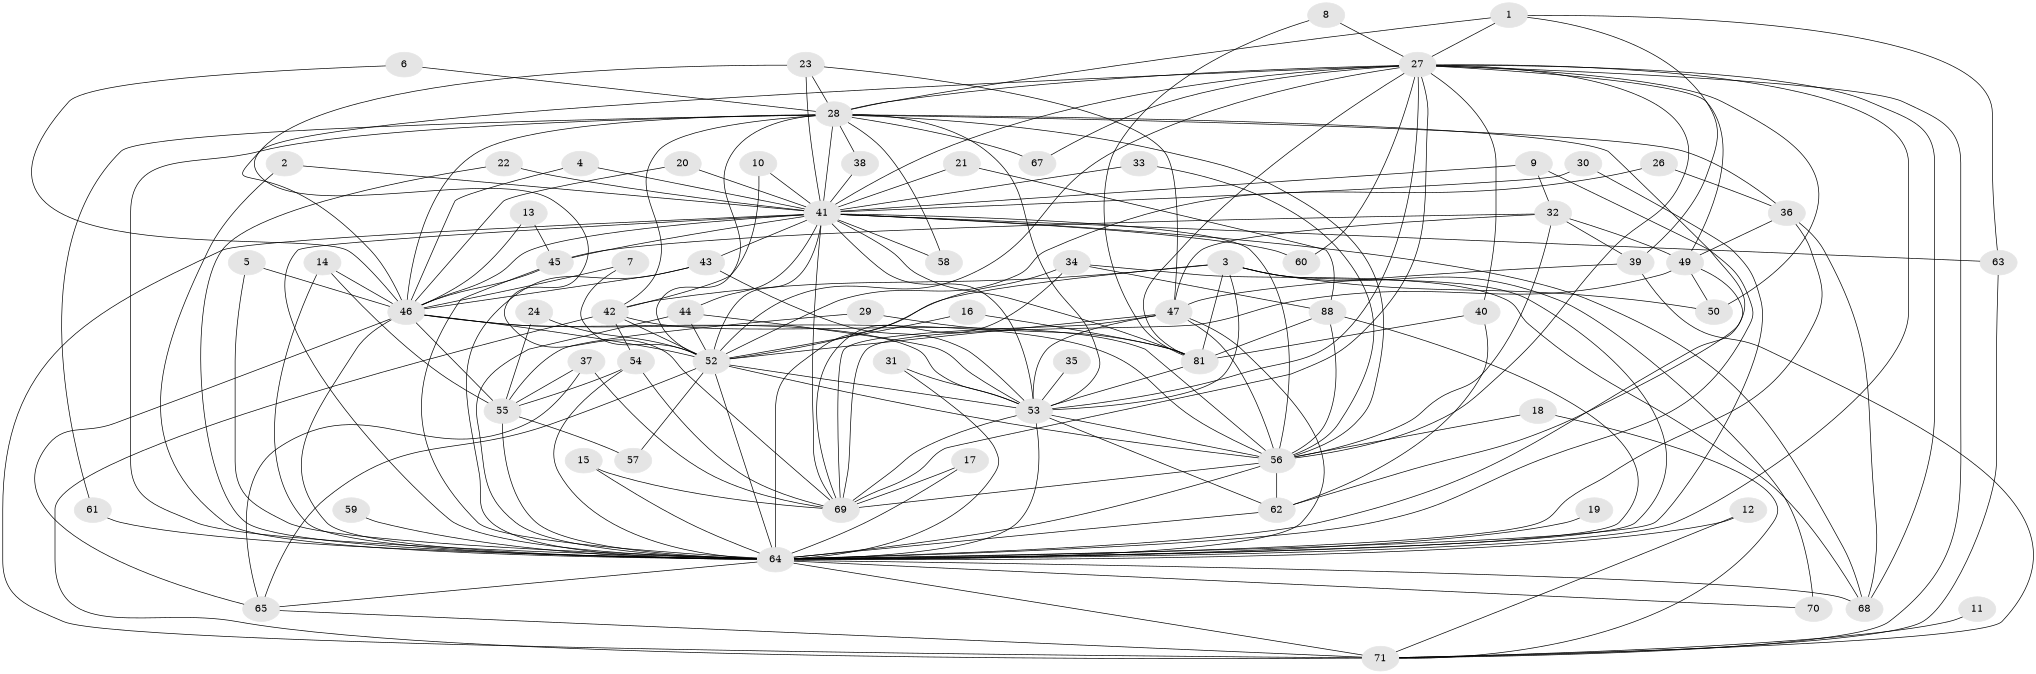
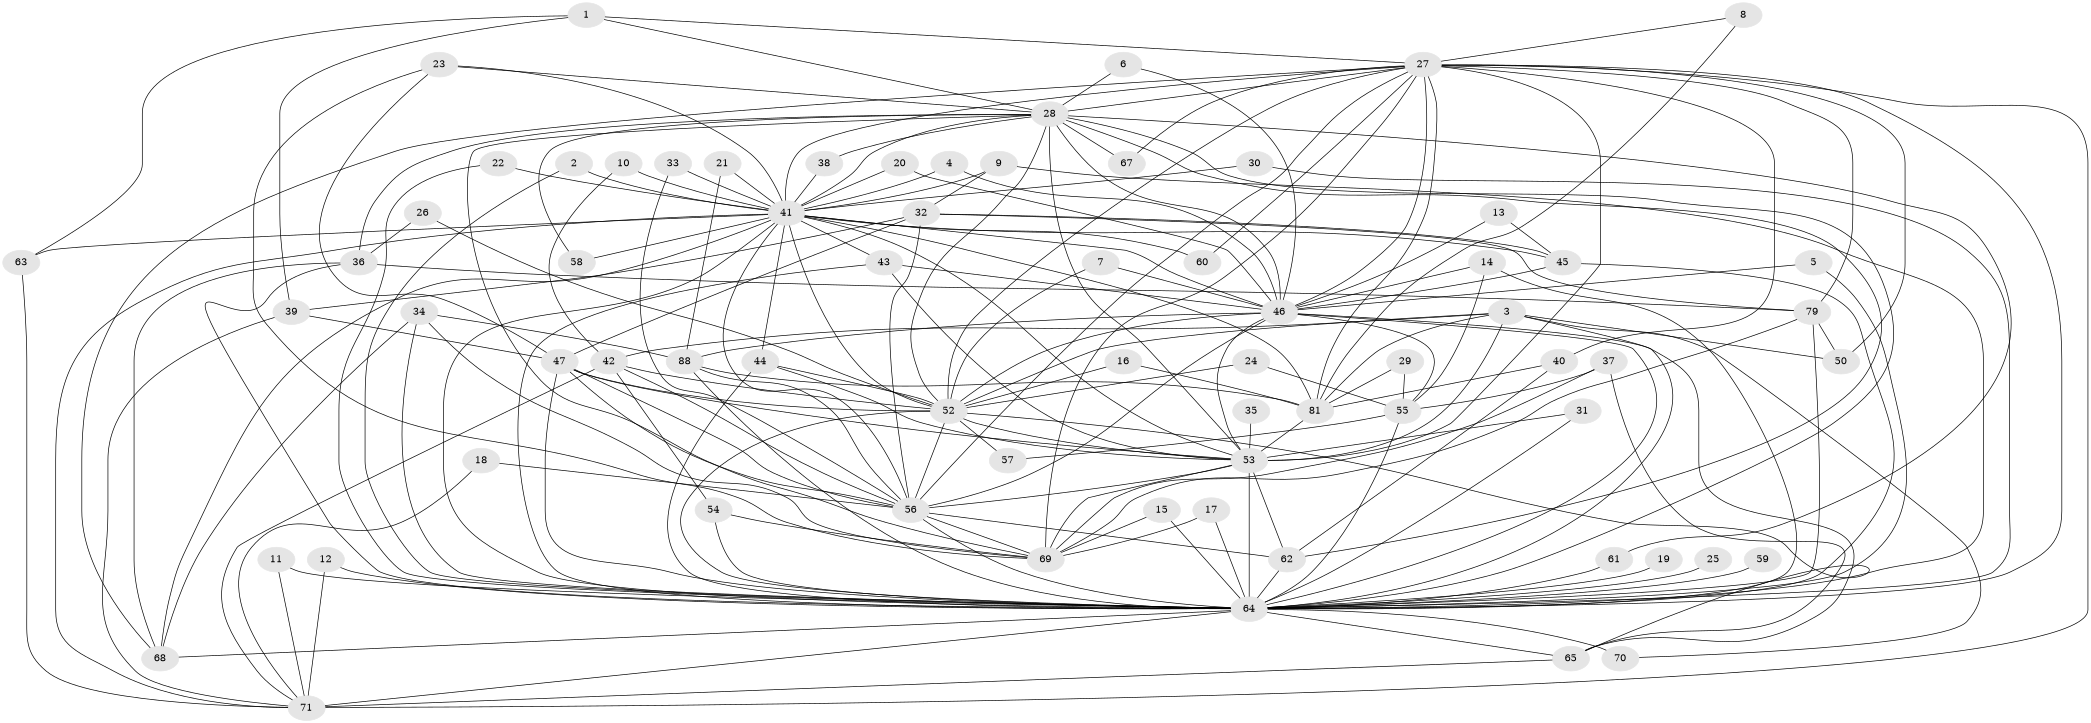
(656, 155) -> none
(1685, 263) -> (1812, 312)
none -> (1008, 323)
(813, 364) -> none
(576, 387) -> none
none -> (1713, 560)
none -> (760, 598)
